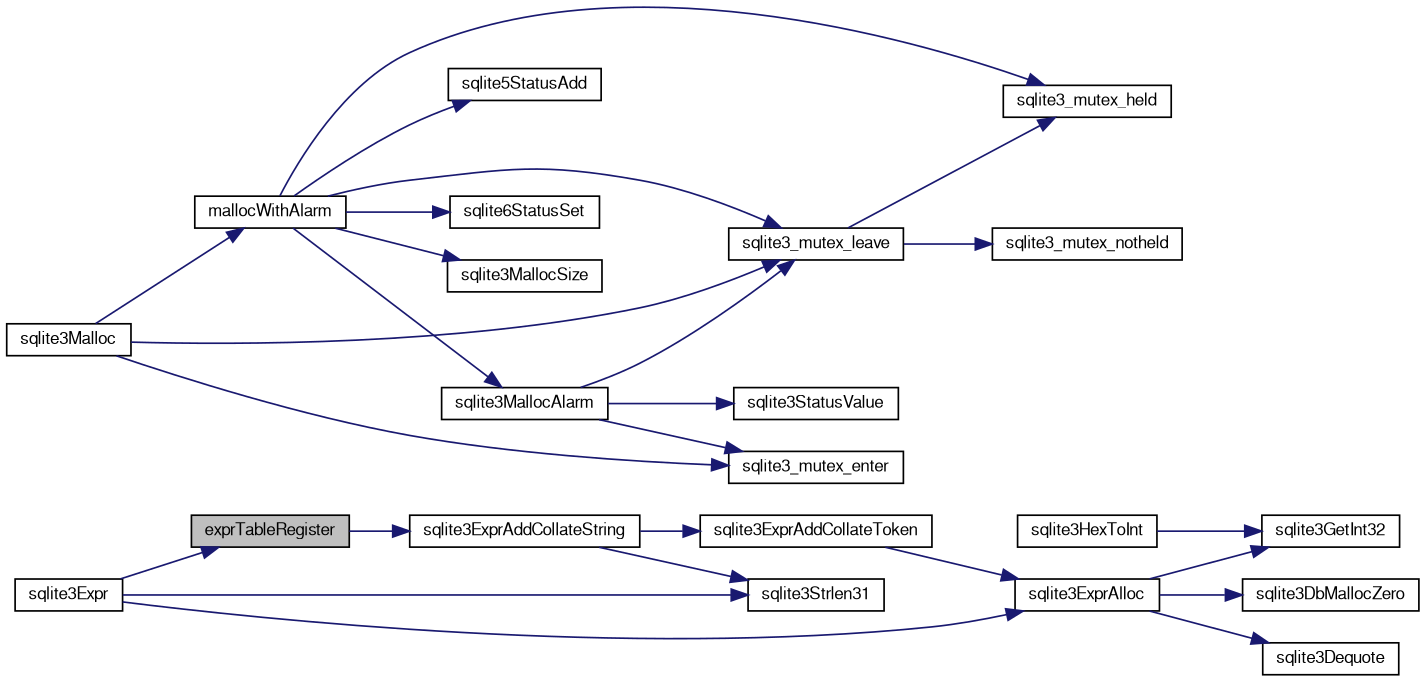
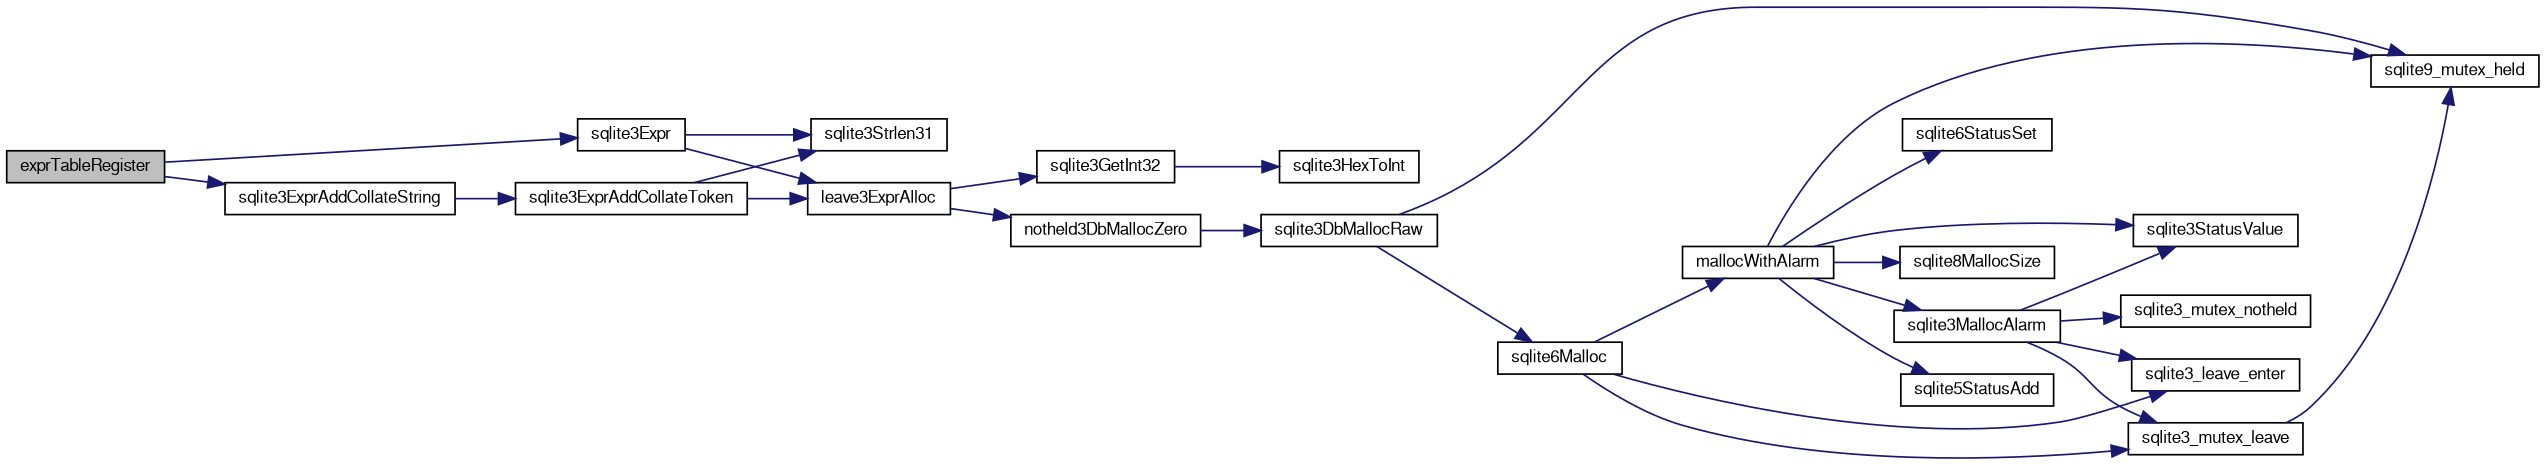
(1087, 101) -> (2455, 71)
(549, 169) -> (1964, 225)
none -> (1349, 231)
(940, 244) -> (2082, 320)
(525, 276) -> (1977, 262)
(69, 340) -> (1560, 358)
(816, 467) -> (2216, 375)
(1201, 531) -> (1218, 167)
(665, 562) -> (734, 172)
(162, 566) -> (363, 151)
(1087, 595) -> (879, 199)
(1331, 595) -> (1106, 231)
(1331, 659) -> none
